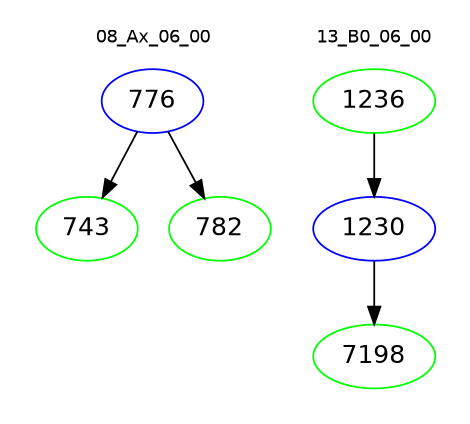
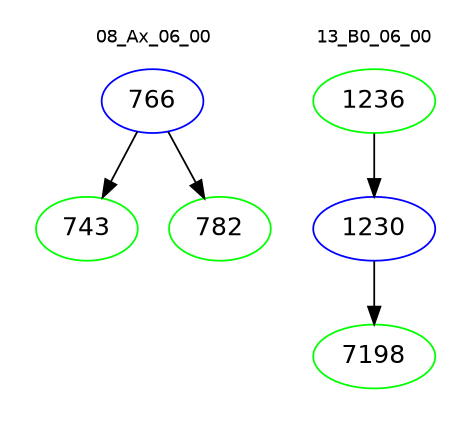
(153, 101) -> (153, 101)
